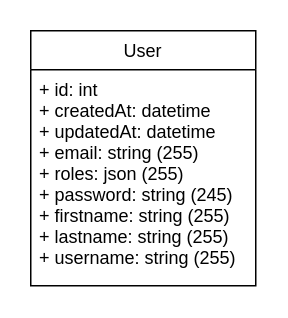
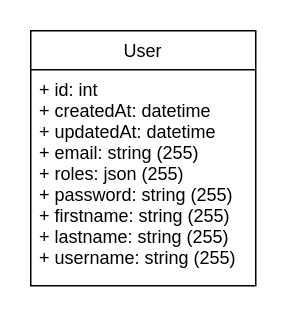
(73, 90) -> (73, 90)
